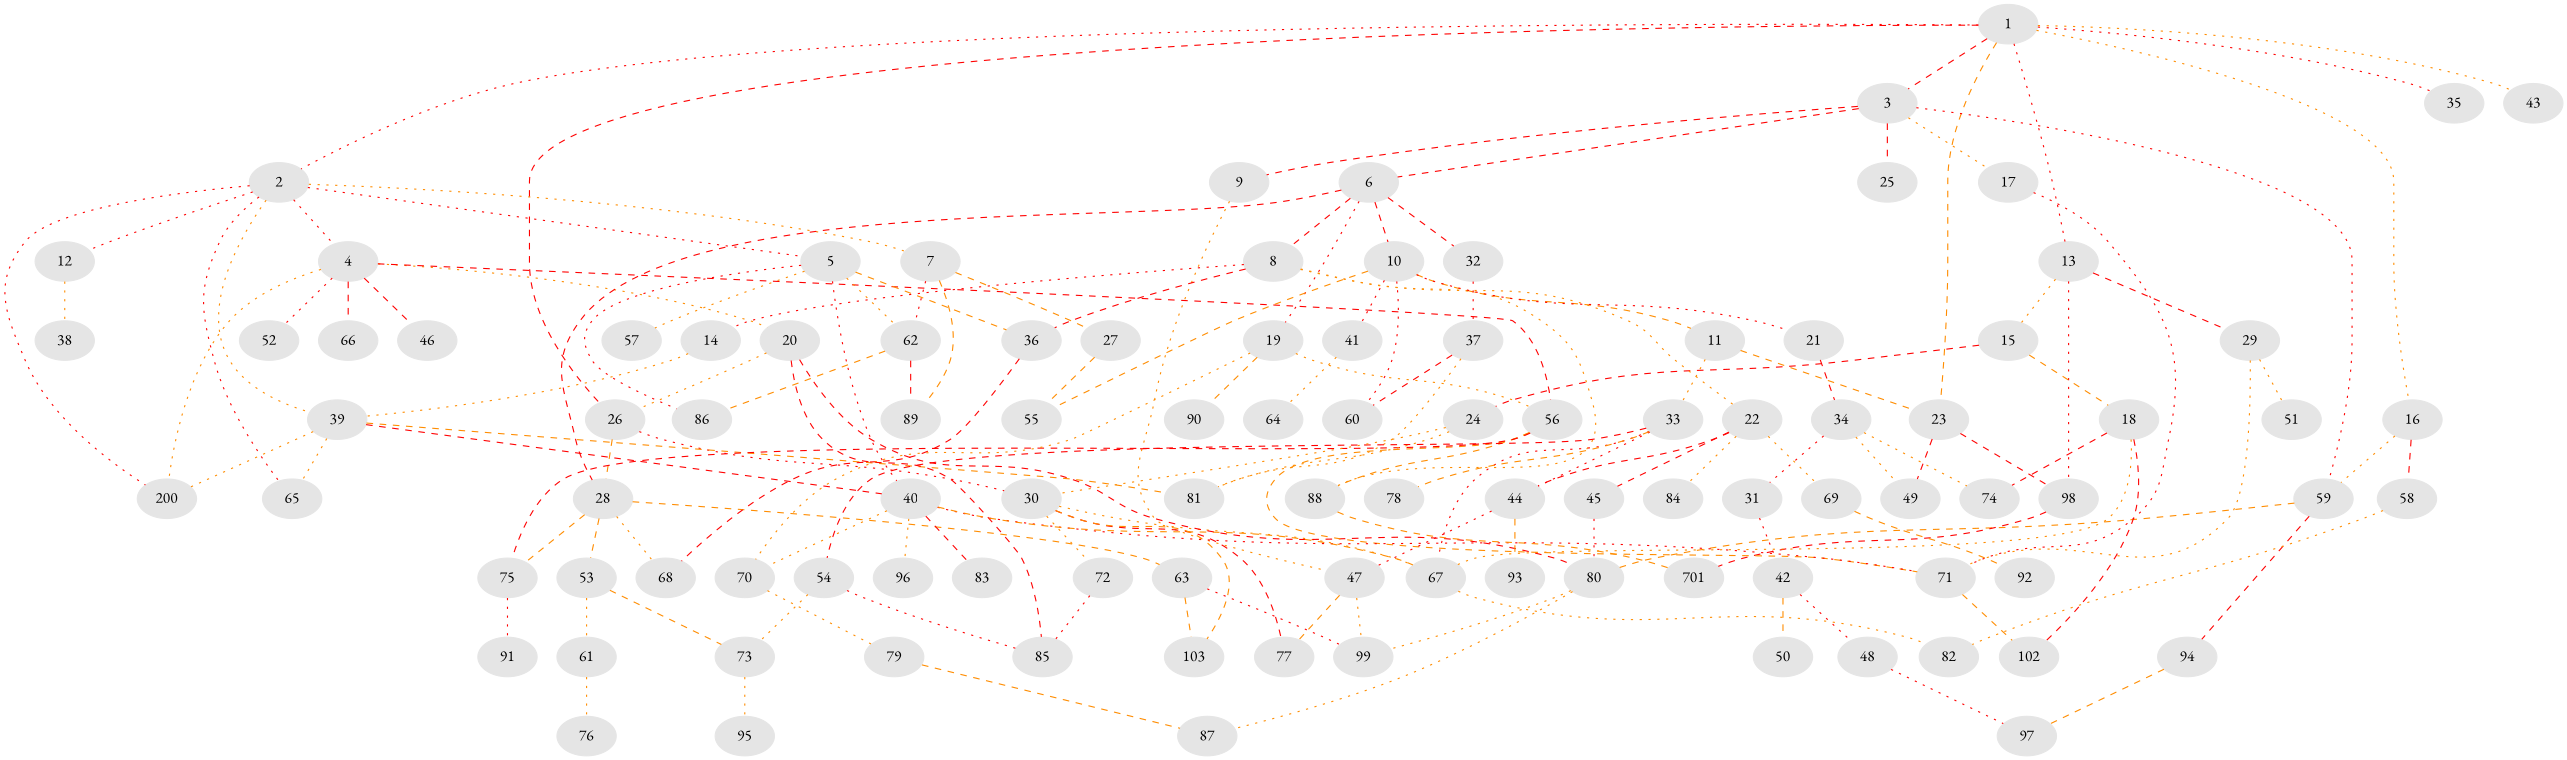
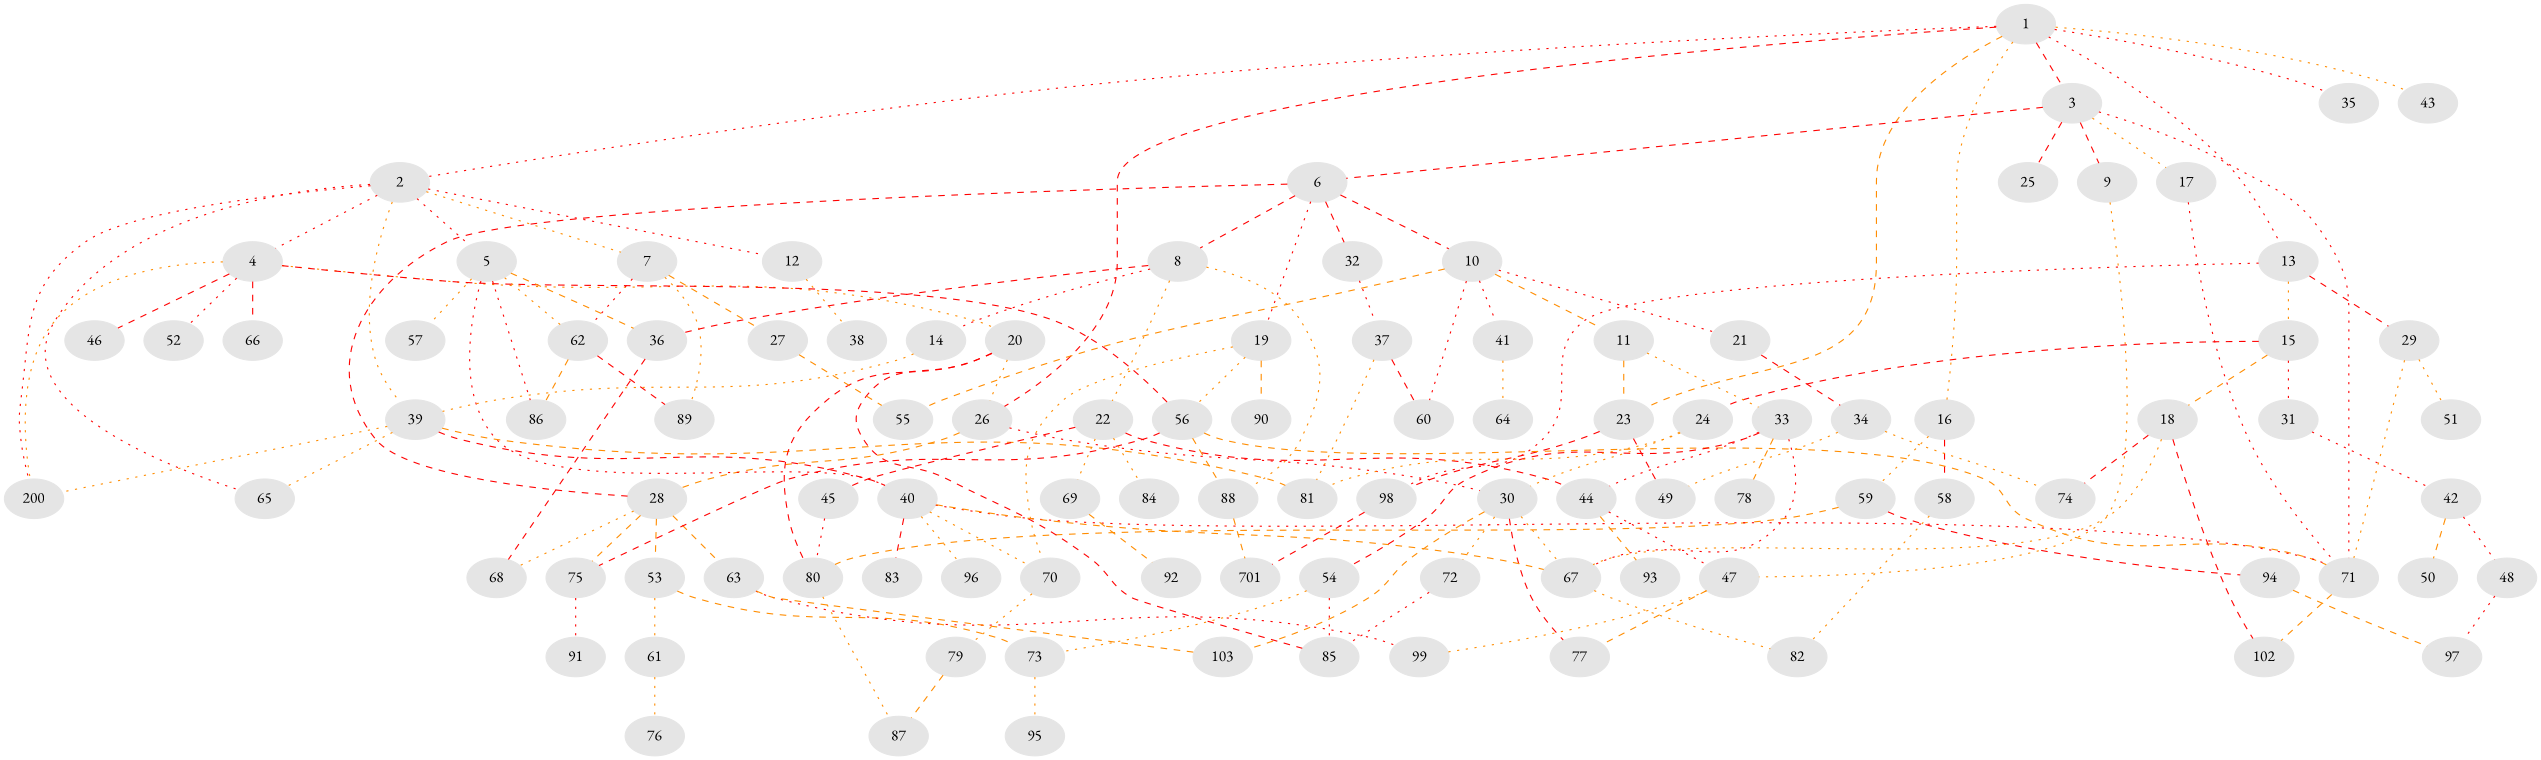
(2257, 182) -> (2340, 265)
(953, 344) -> (700, 337)
(1799, 457) -> (2288, 380)
(1482, 623) -> none
